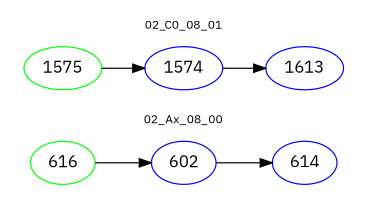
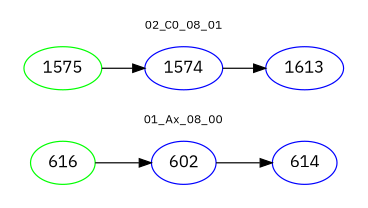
(184, 120) -> (184, 120)
